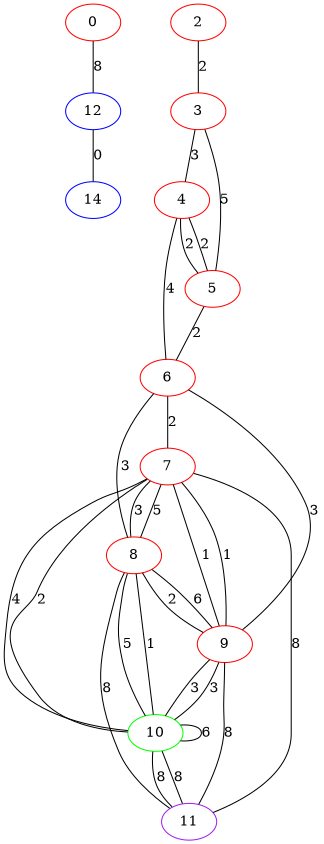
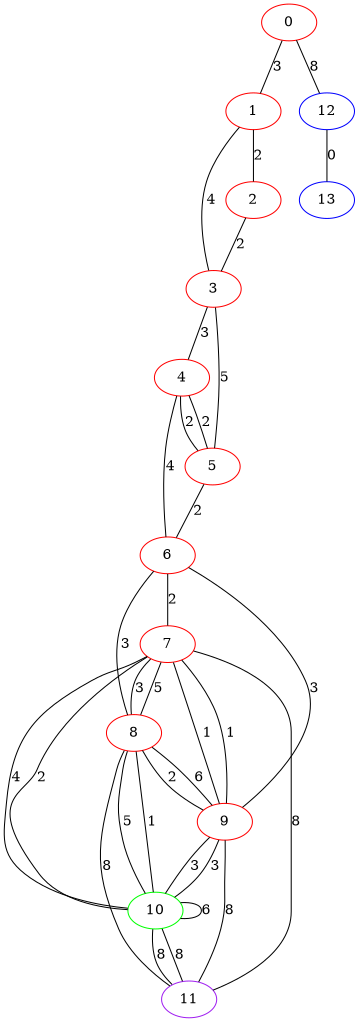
none -> (253, 111)
(93, 200) -> (327, 200)
